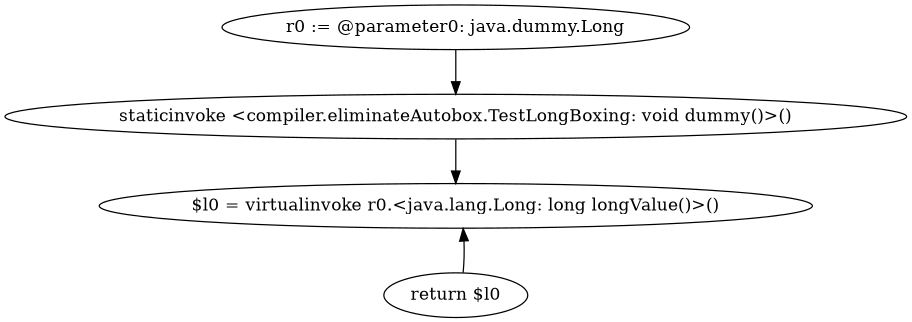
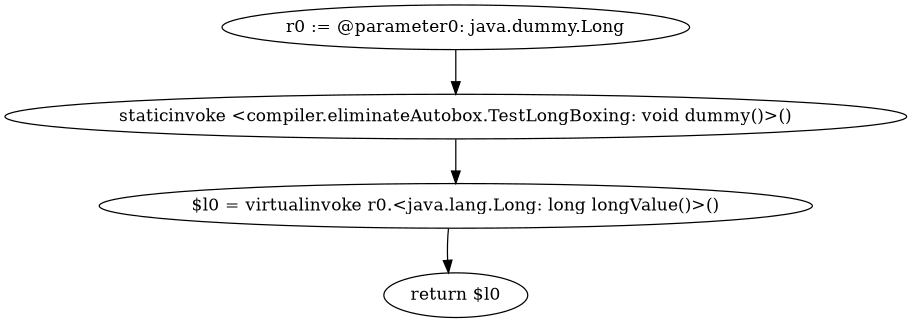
(464, 257) -> (448, 244)
